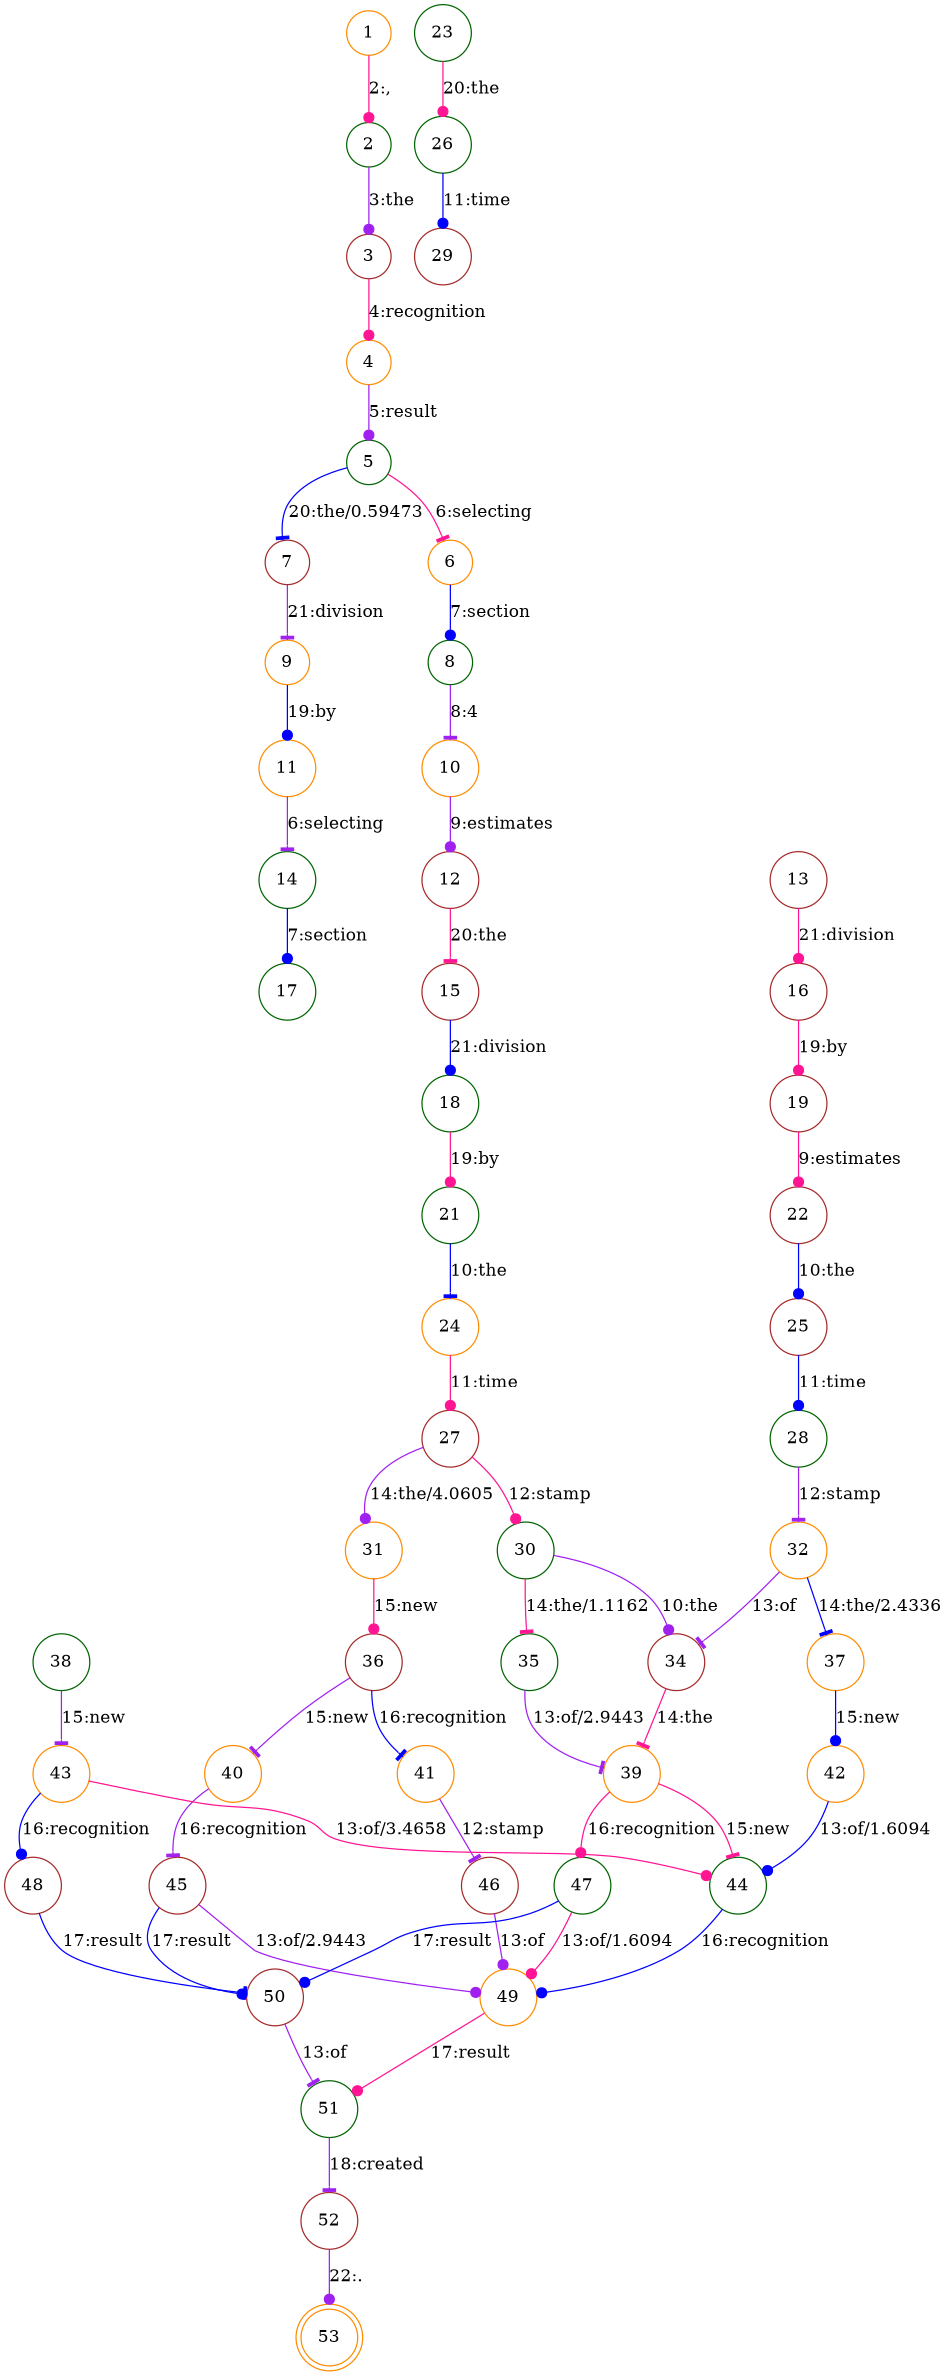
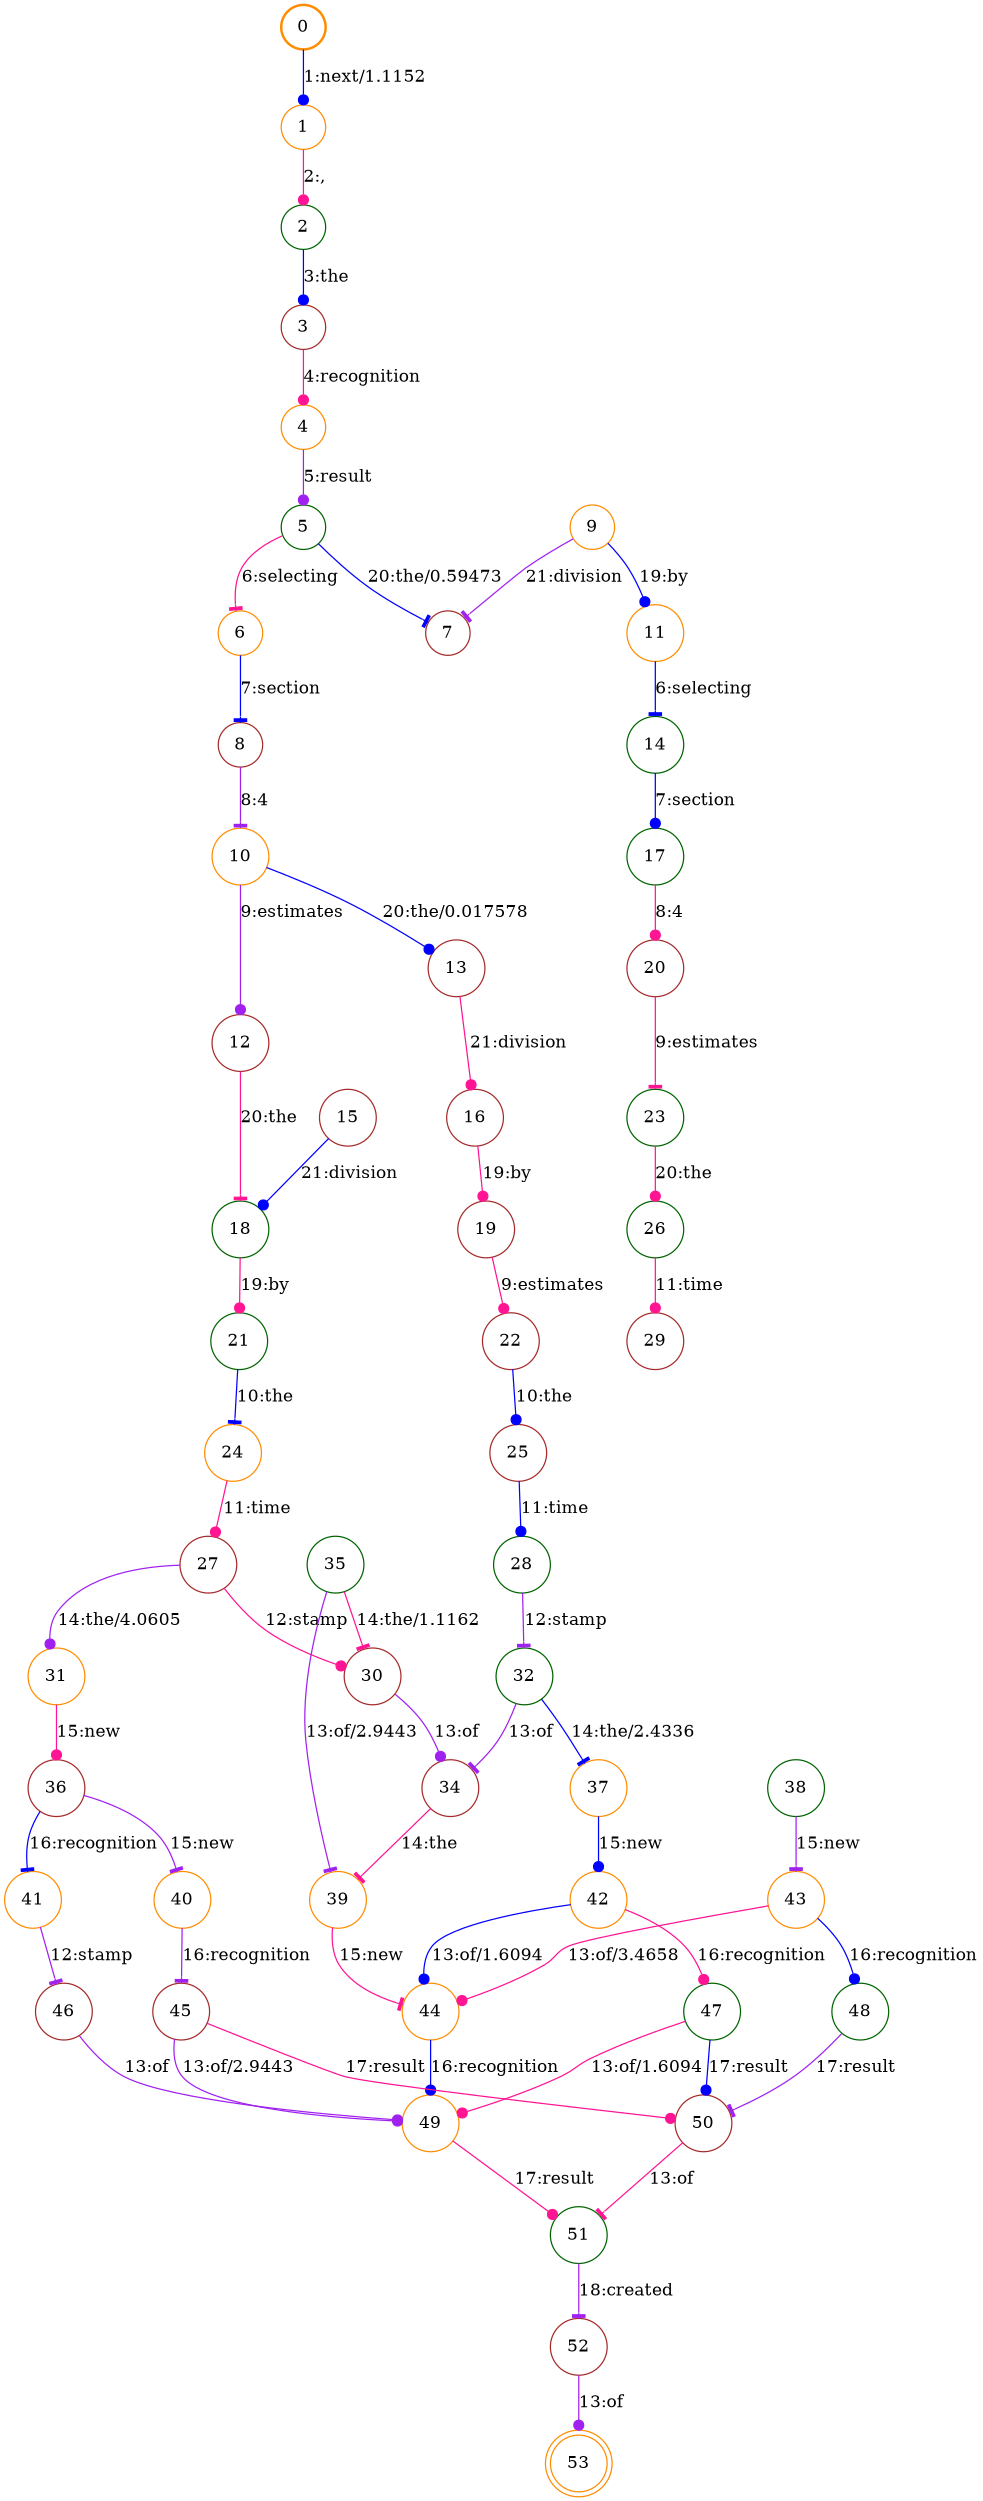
none -> (303, 27)
(369, 196) -> (303, 272)
(443, 196) -> (655, 1280)
(450, 607) -> (240, 686)
(287, 609) -> (519, 573)
(450, 662) -> (240, 745)
(287, 821) -> (655, 686)
none -> (348, 903)
(450, 933) -> (240, 1133)
none -> (655, 968)
(526, 1550) -> (373, 1676)
(799, 1550) -> (524, 1676)
(525, 1603) -> (353, 1618)
(690, 1606) -> (457, 1732)
(589, 1816) -> (671, 1934)
(33, 1886) -> (860, 2012)
(738, 1886) -> (431, 2012)
(170, 1969) -> (420, 2088)
(128, 1974) -> (793, 2077)
(297, 2052) -> (644, 2177)
(347, 2277) -> (602, 2403)
